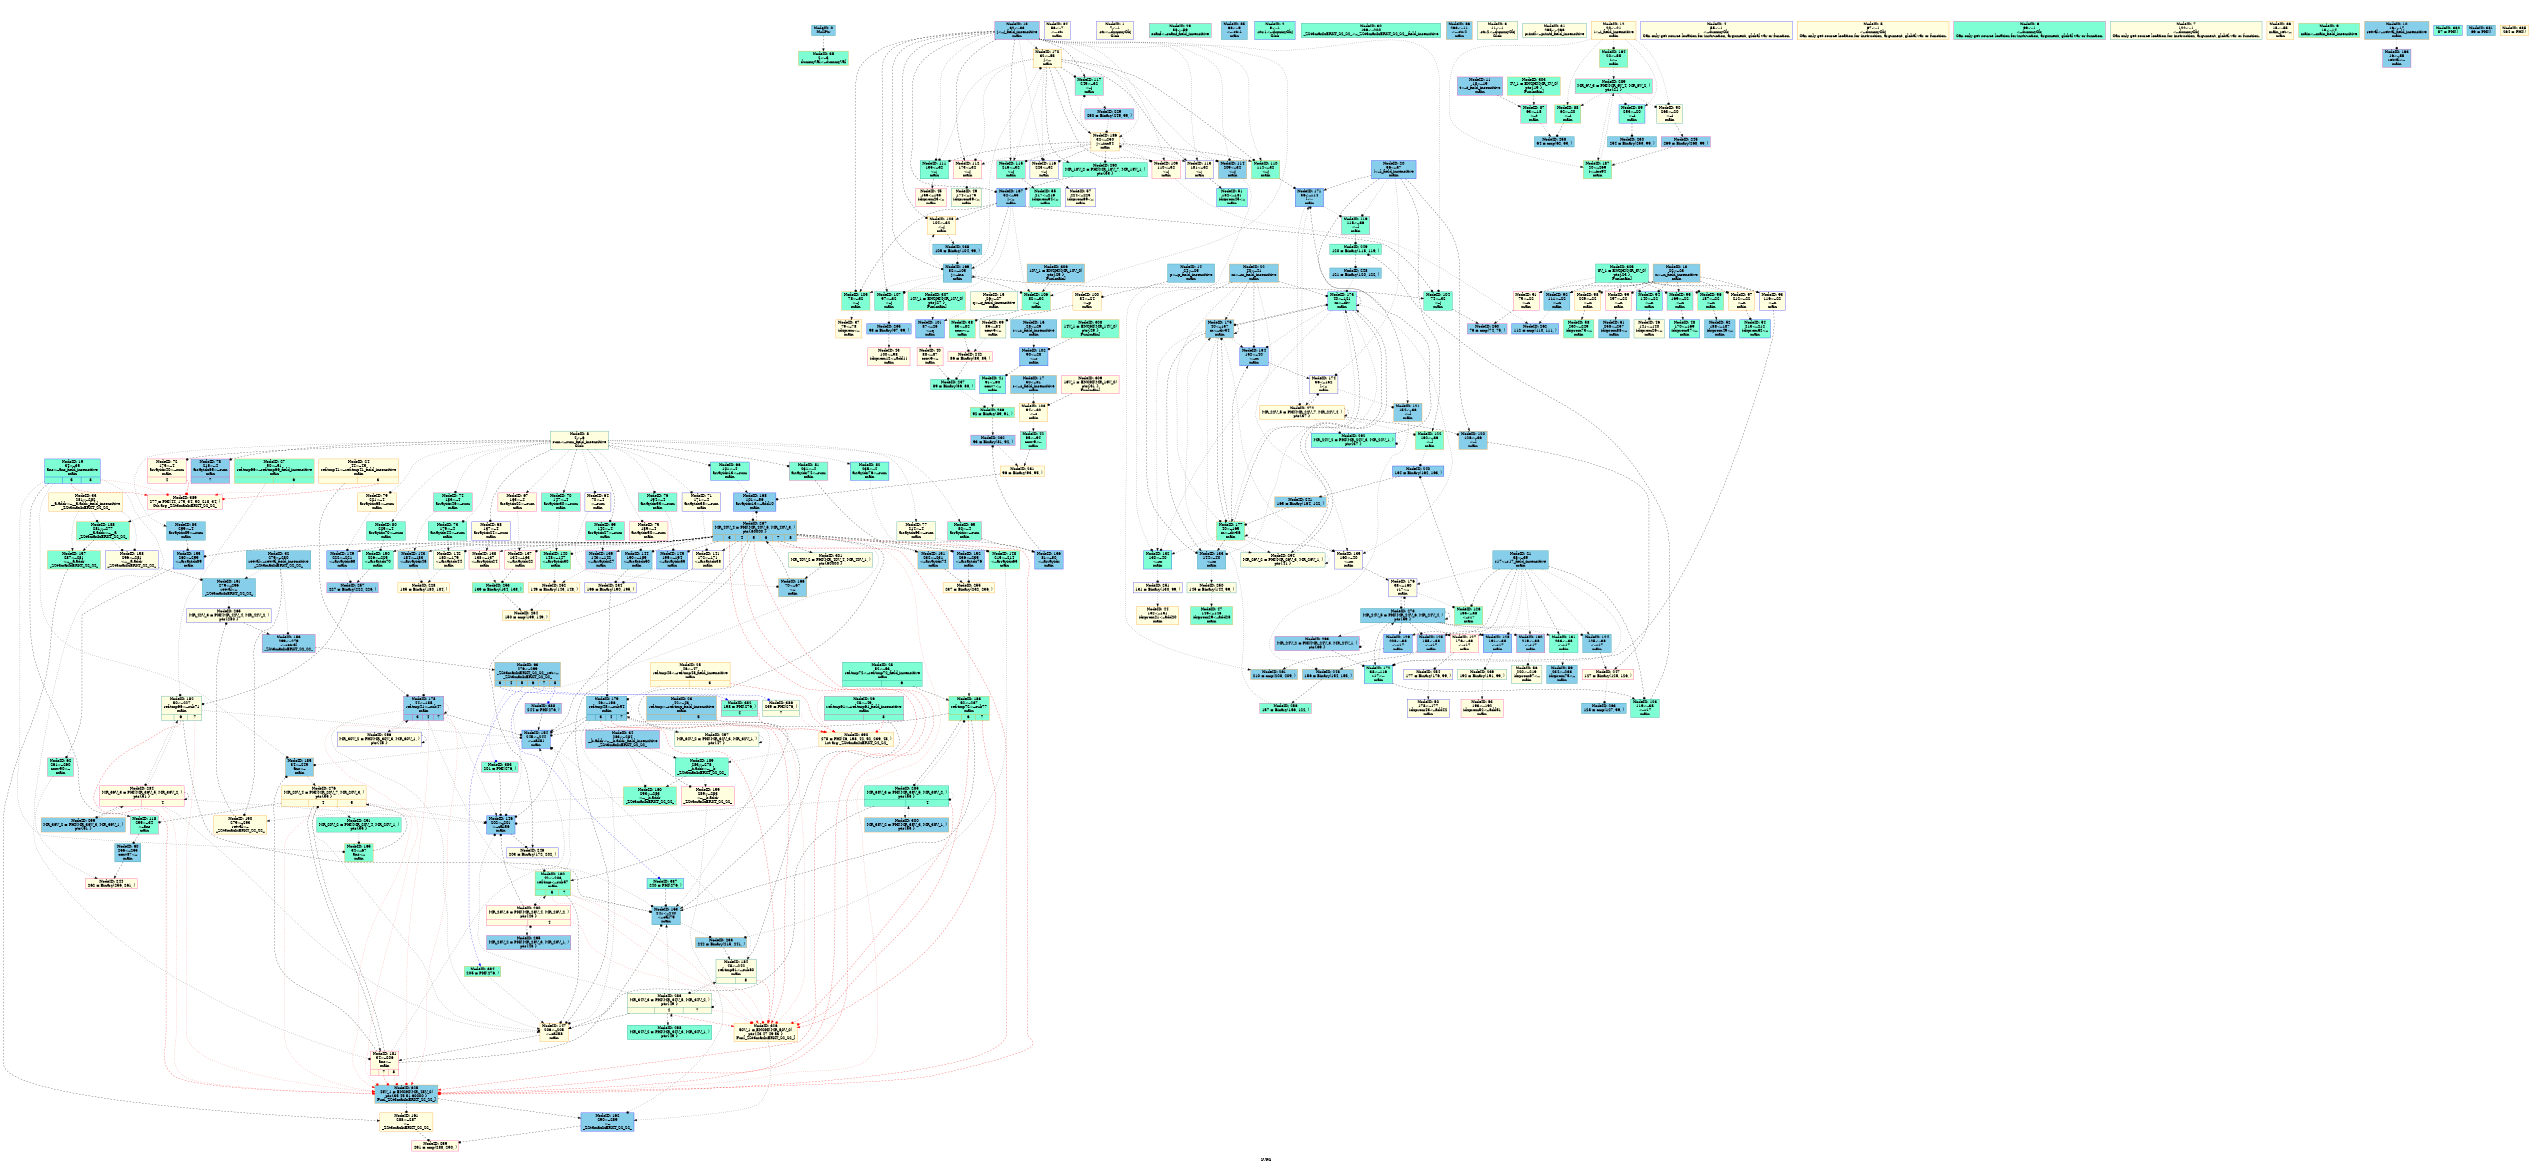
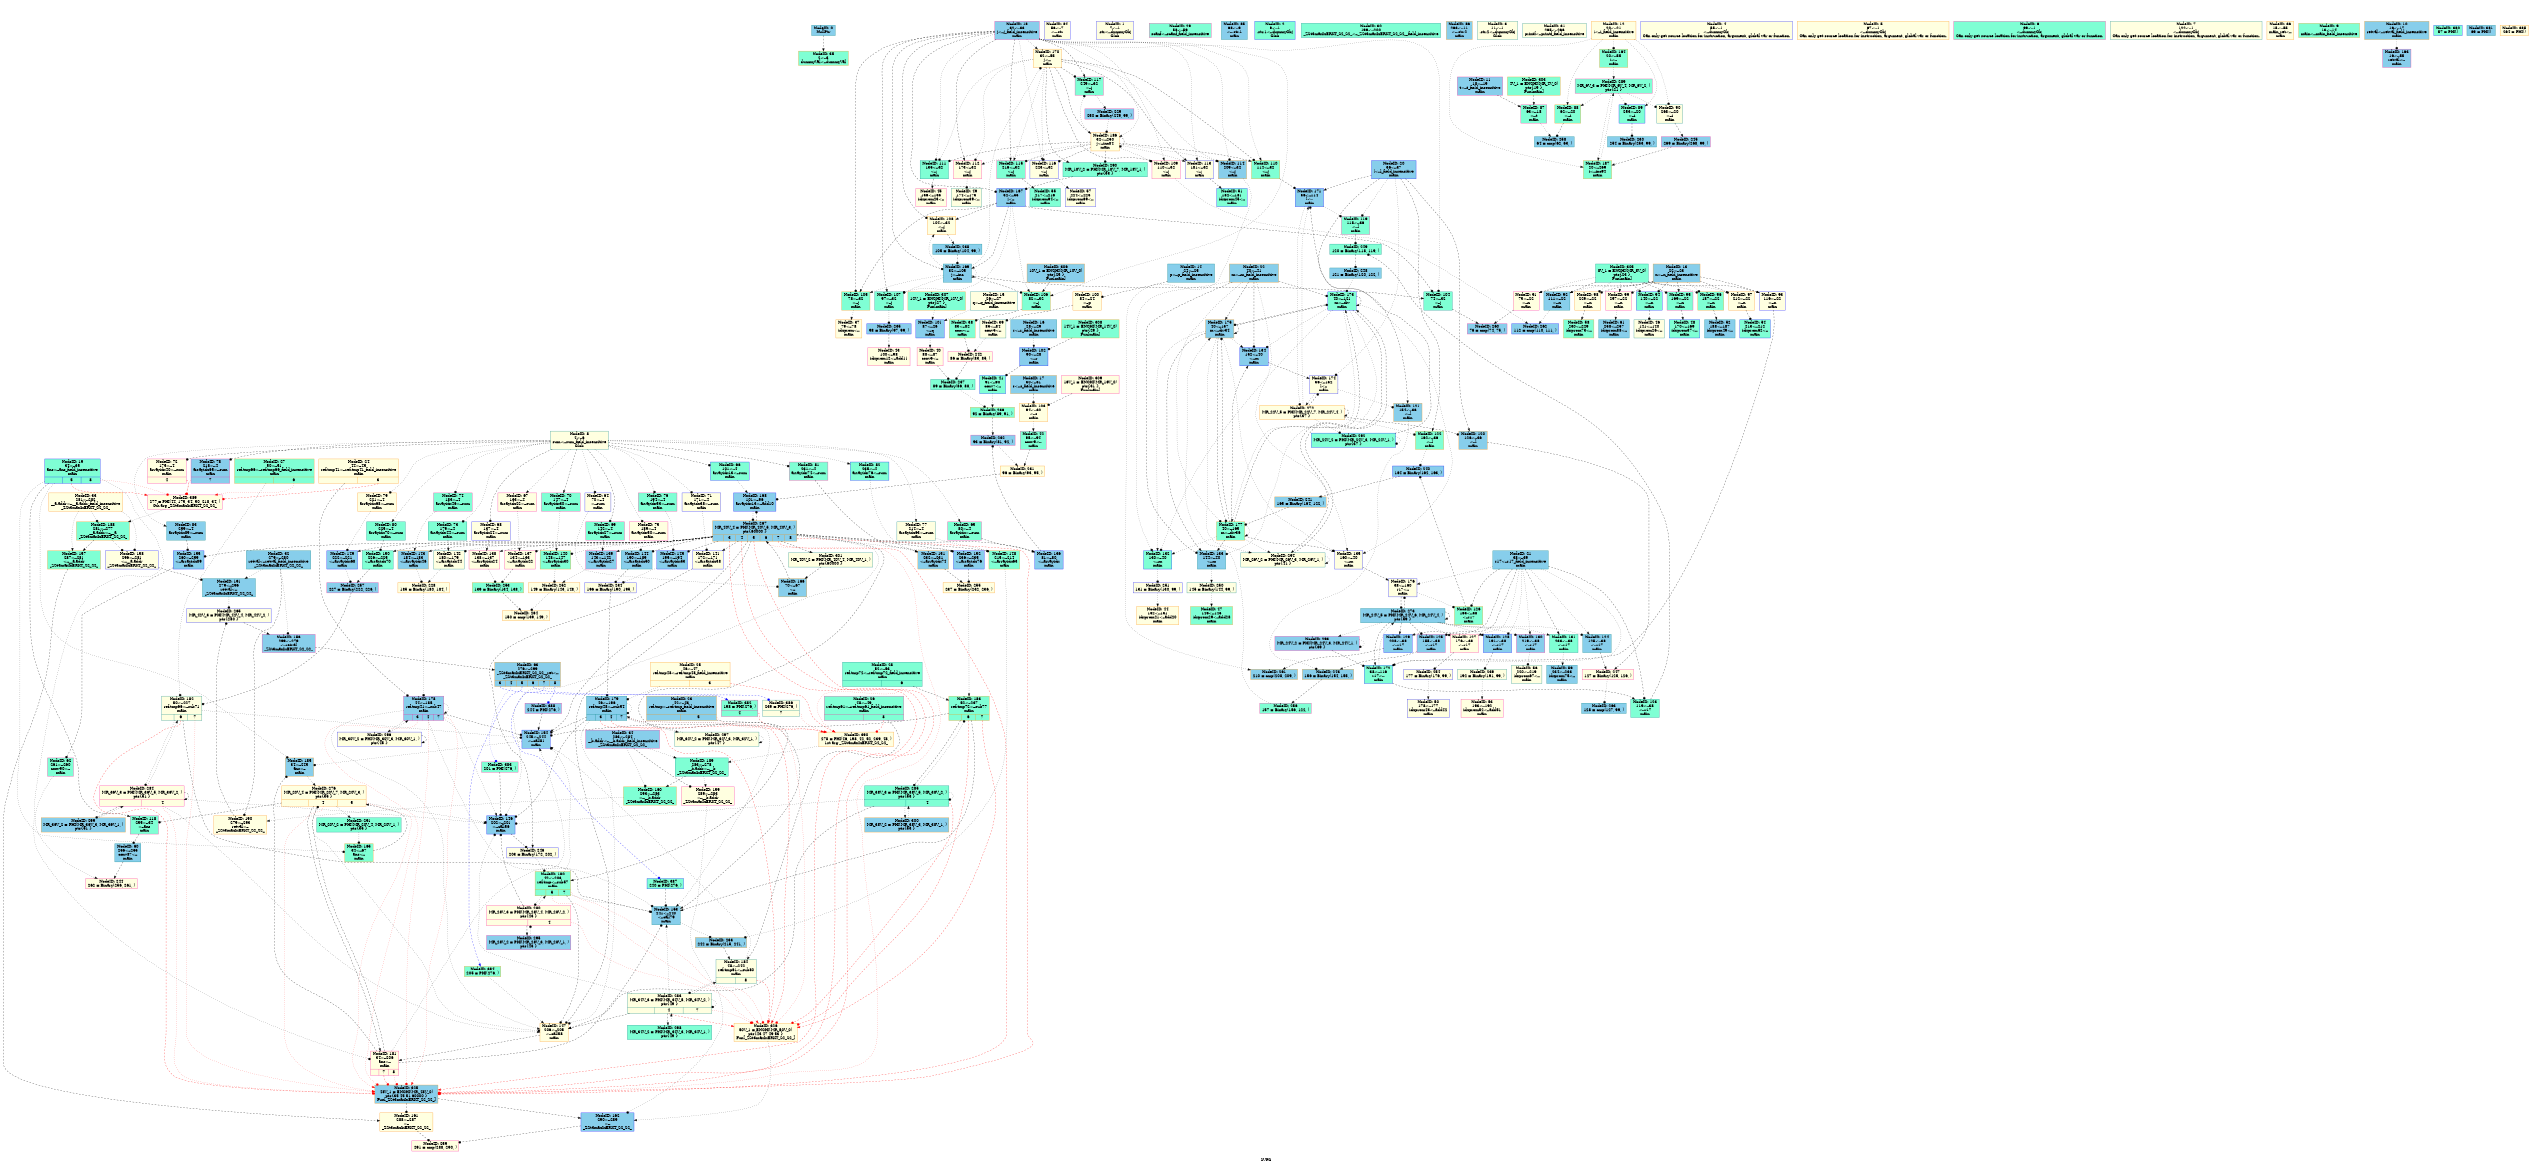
(492, 575) -> (492, 575)
